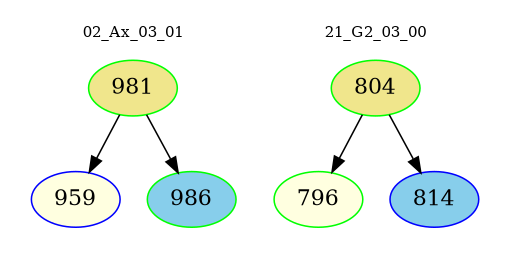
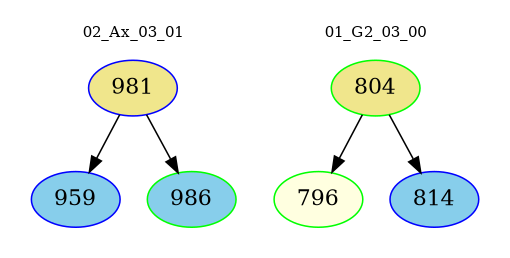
(376, 33) -> (376, 33)
(133, 88) -> (133, 88)
(76, 199) -> (76, 199)
